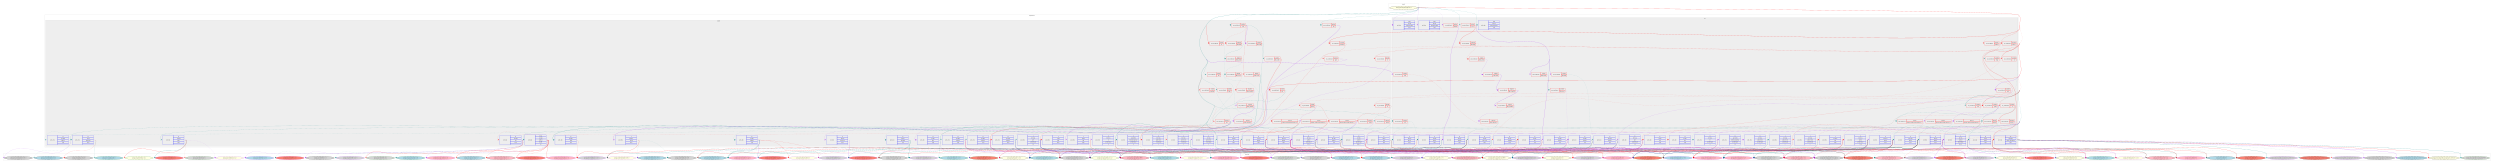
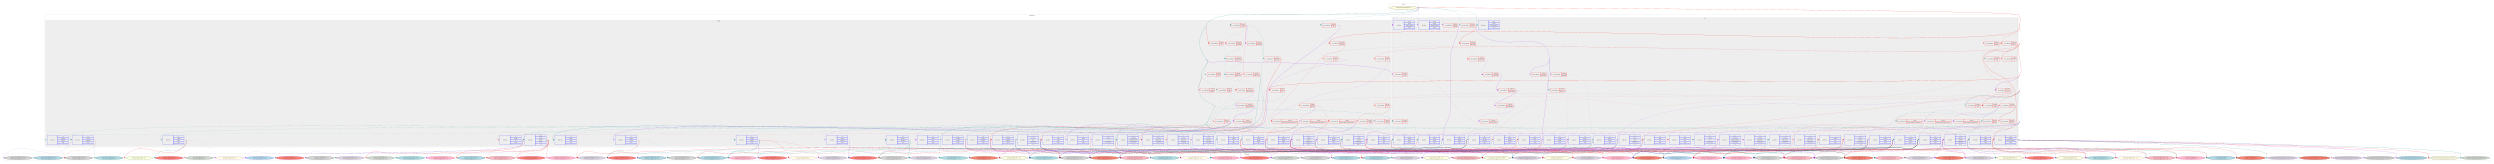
(622, 158) -> (622, 158)
(1105, 158) -> (1105, 158)
